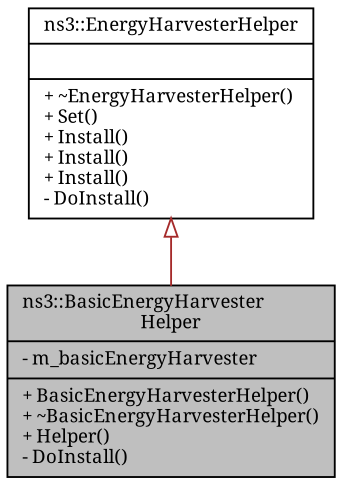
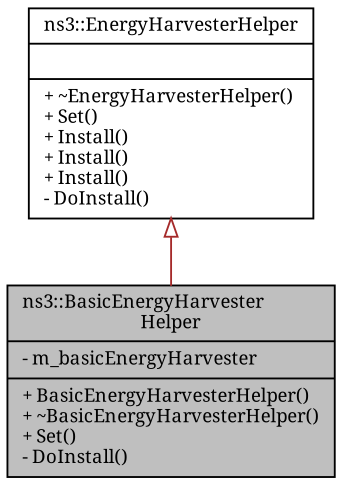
(67, 437) -> (50, 437)
